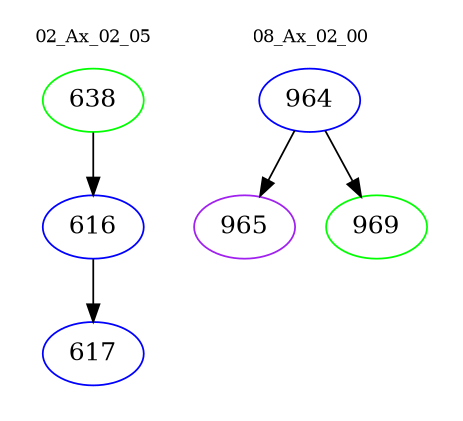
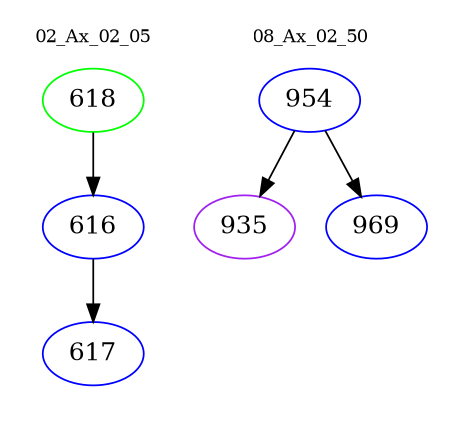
(311, 38) -> (311, 38)
(93, 100) -> (93, 100)
(310, 100) -> (310, 100)
(245, 227) -> (245, 227)
(377, 227) -> (377, 227)
